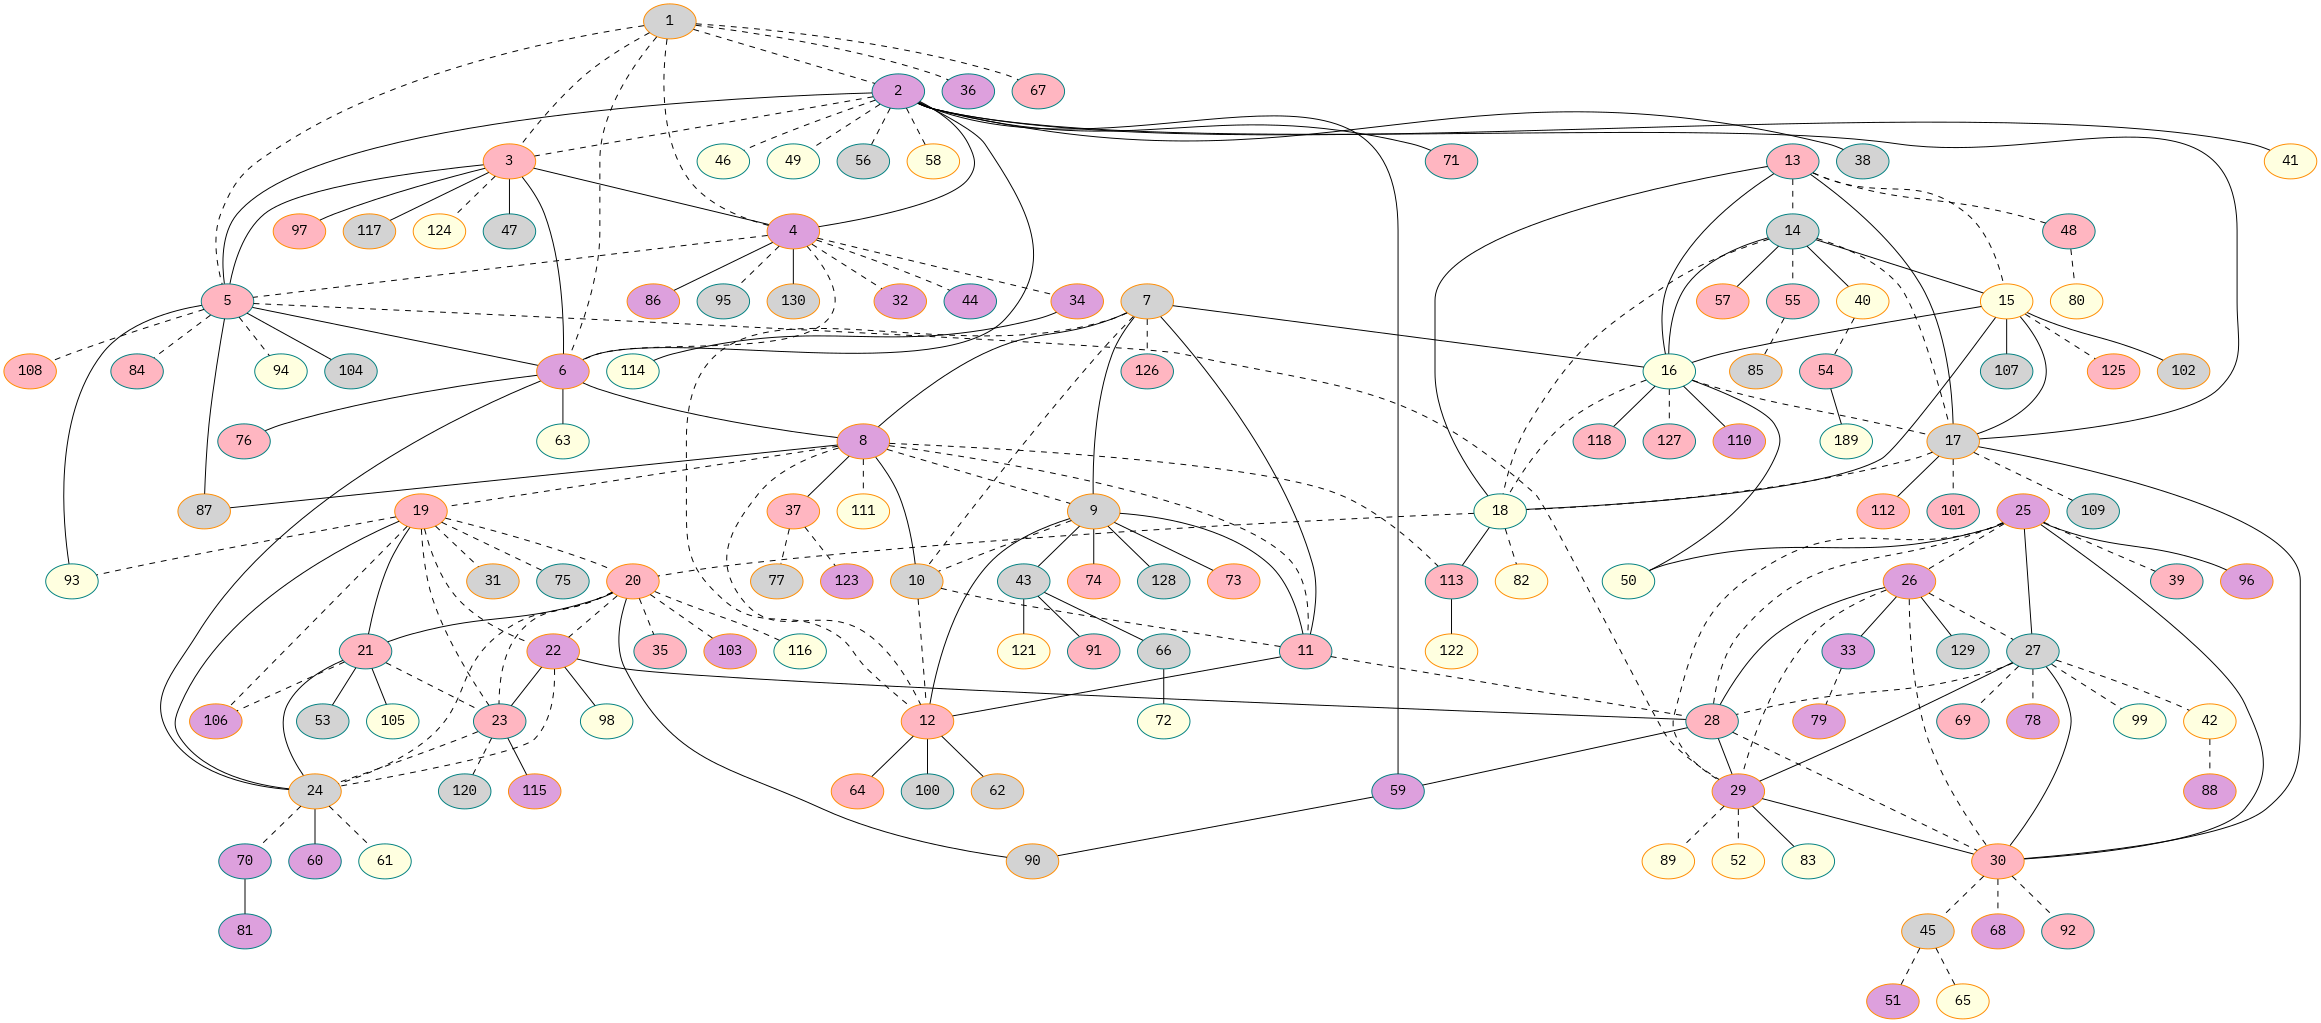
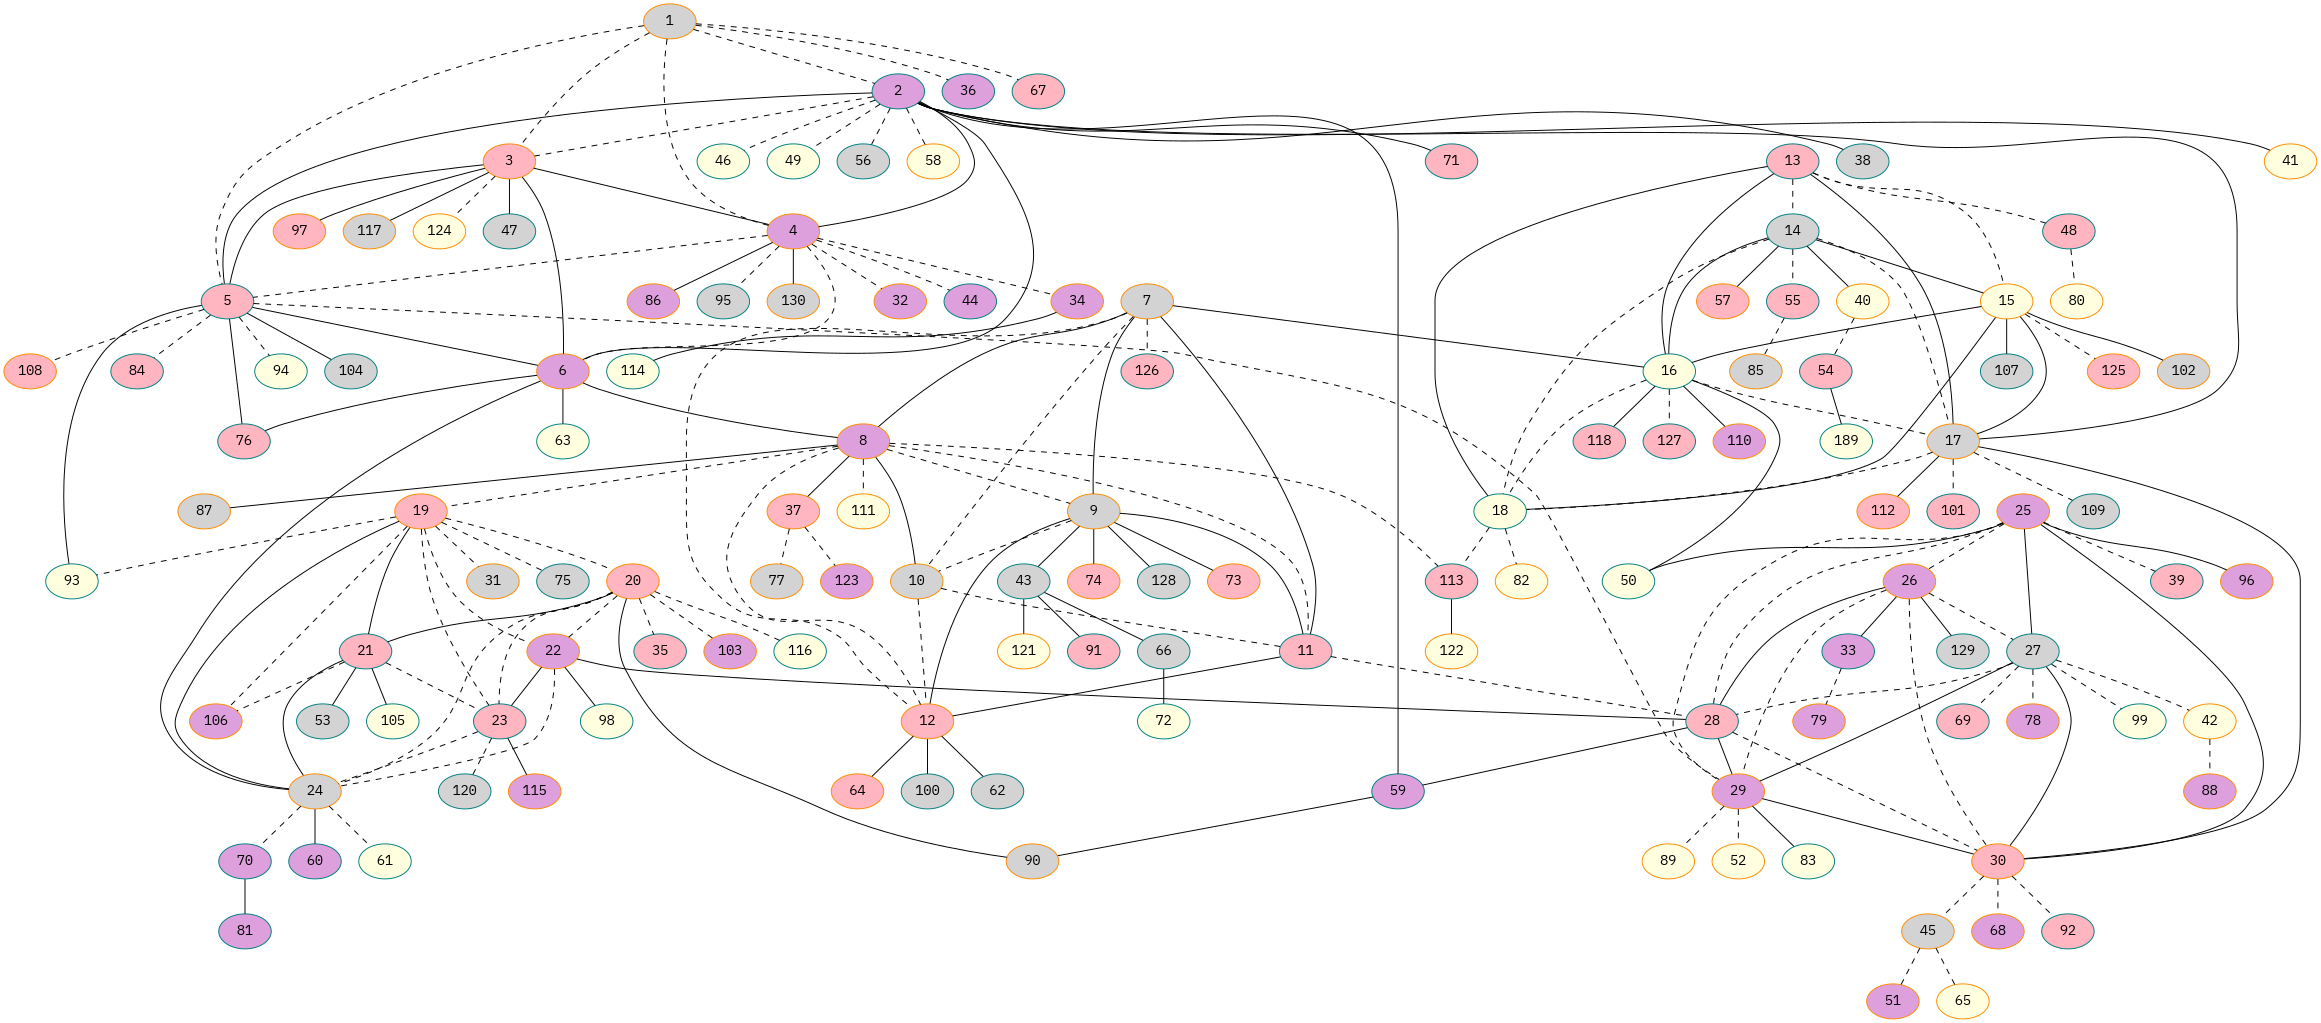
(600, 190) -> none
(211, 406) -> (236, 371)
(1086, 534) -> none
(1476, 546) -> (1476, 546)
(998, 791) -> (998, 791)
